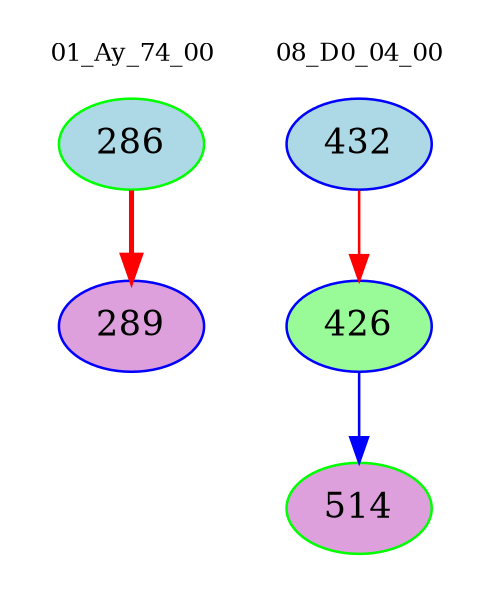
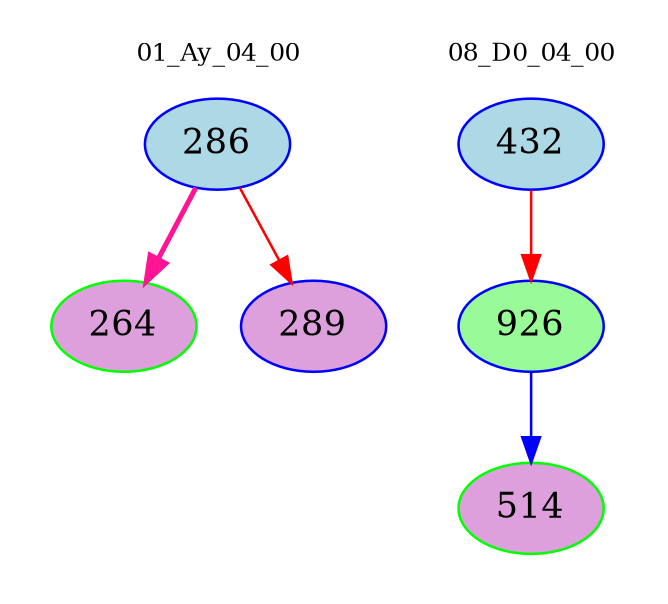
(133, 54) -> (219, 54)
(132, 144) -> (218, 144)
(132, 223) -> (259, 224)
none -> (124, 326)
(359, 326) -> (531, 326)
